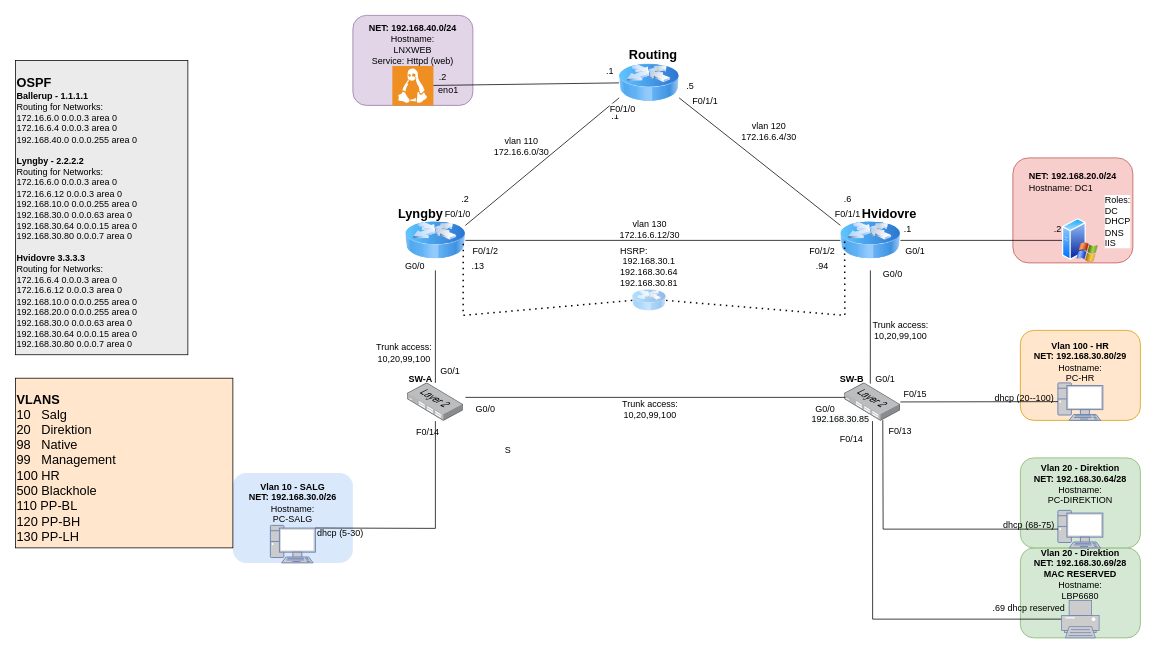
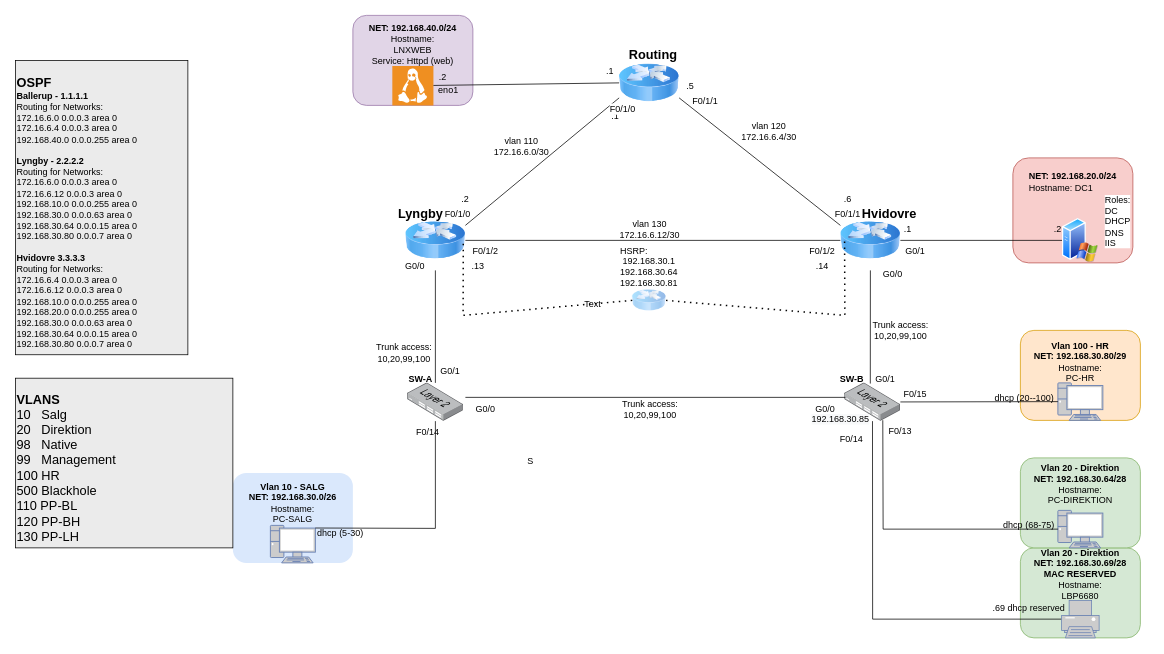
(822, 267) -> (822, 267)
none -> (593, 304)
(508, 450) -> (531, 462)
(124, 463) -> (124, 463)
